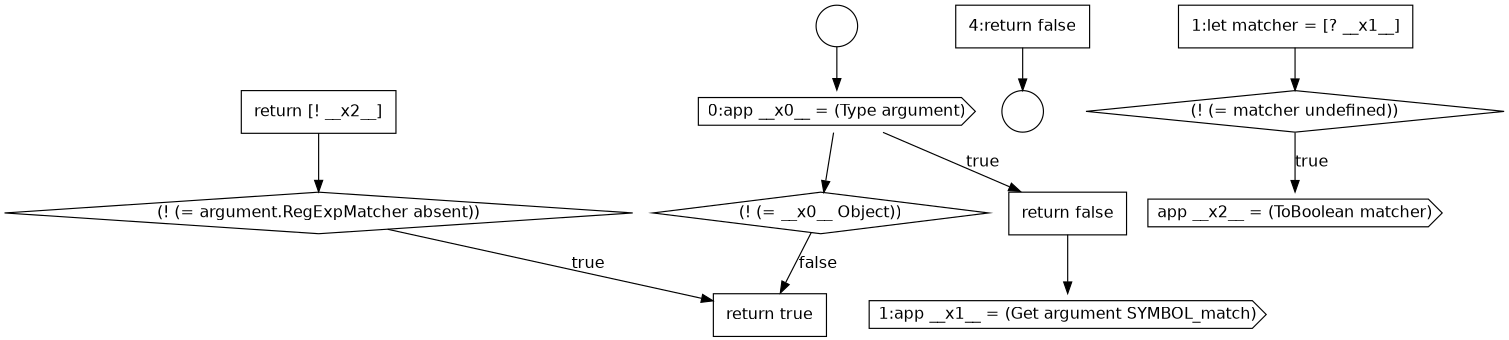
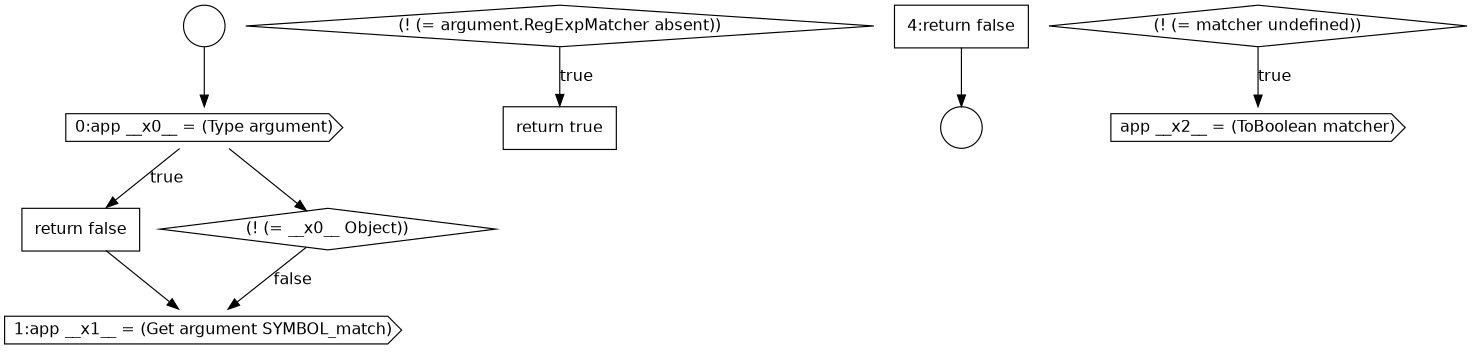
(1295, 26) -> none
(319, 111) -> none
(798, 258) -> (272, 275)
